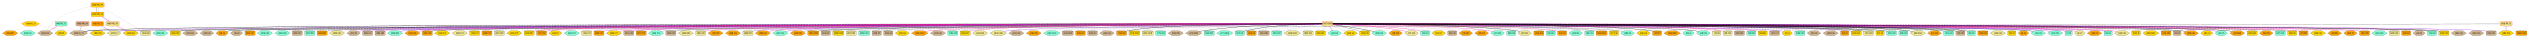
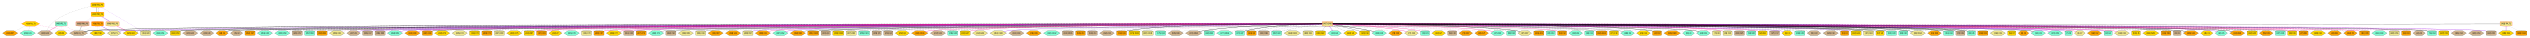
(1014, 25) -> (1014, 25)
(1886, 25) -> (1886, 25)
